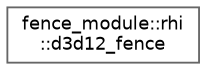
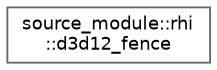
(103, 35) -> (109, 35)
